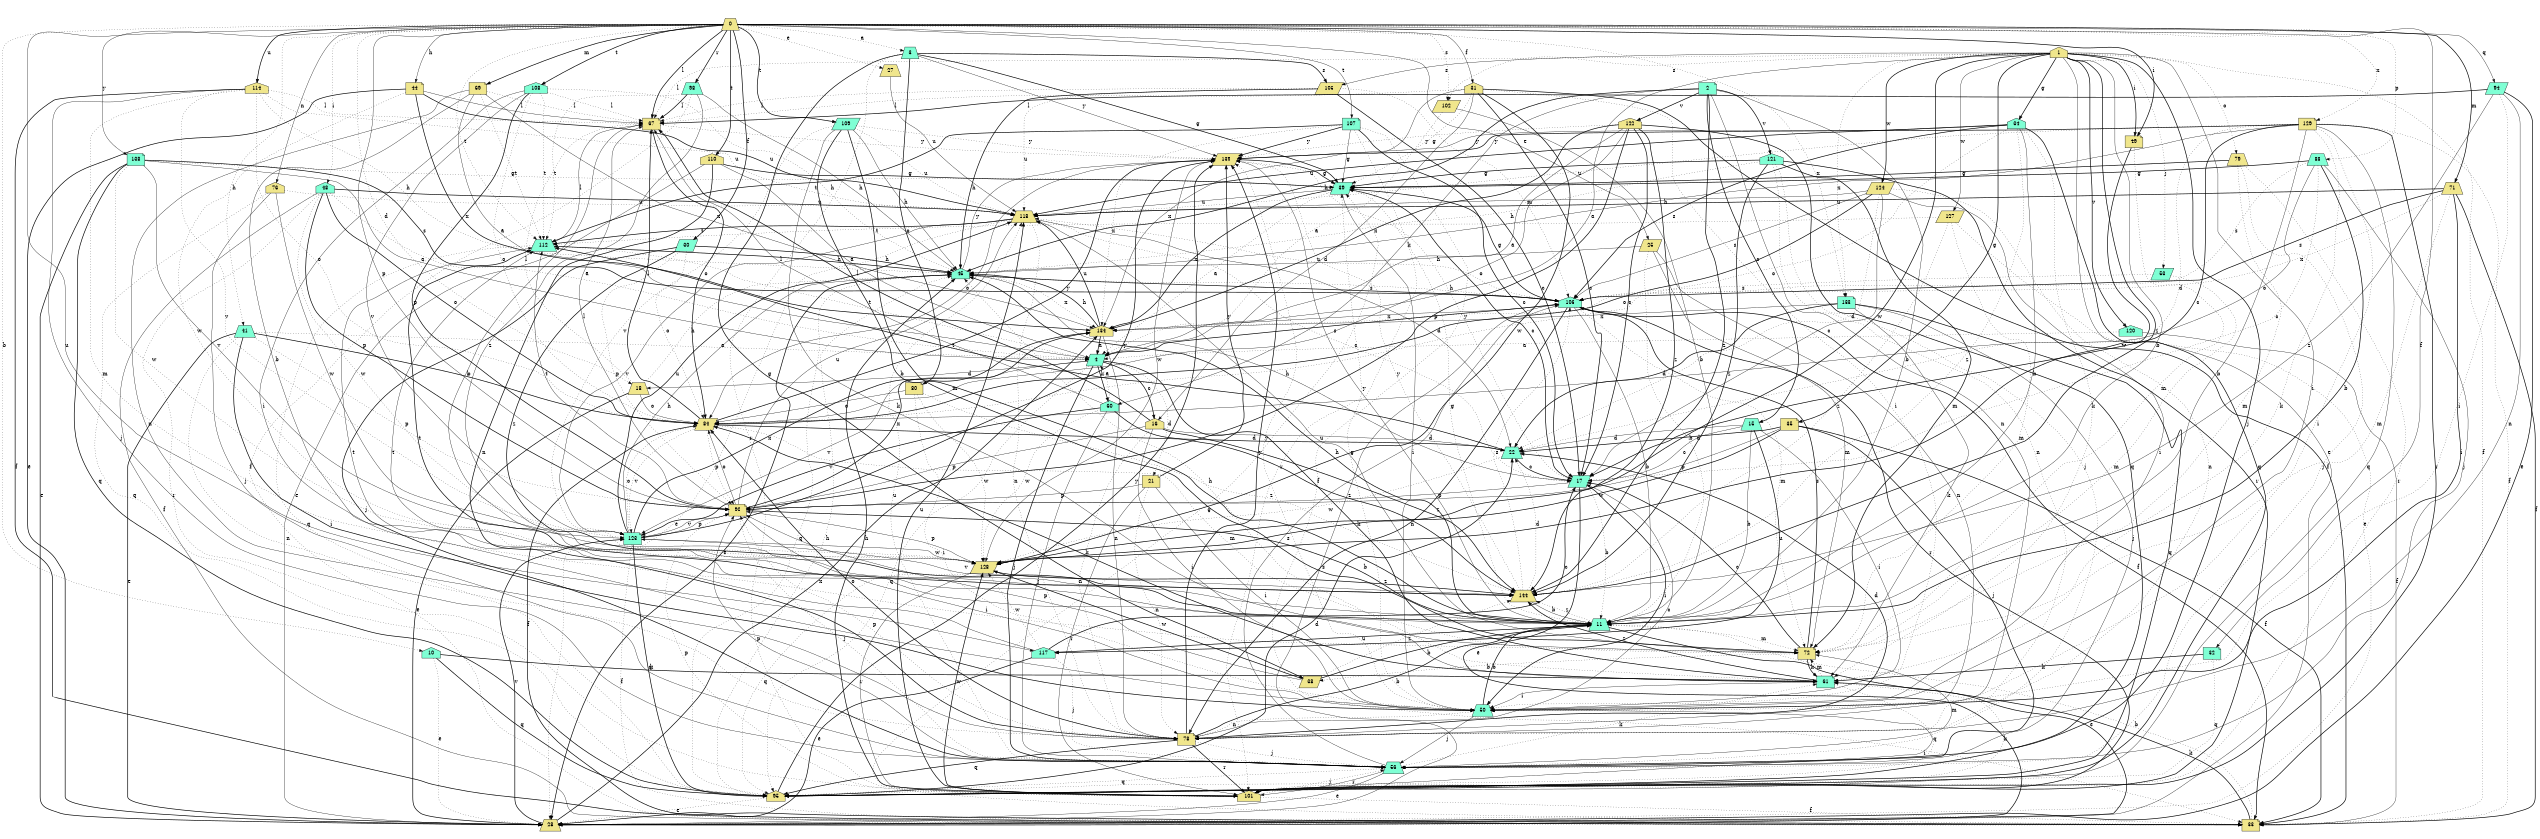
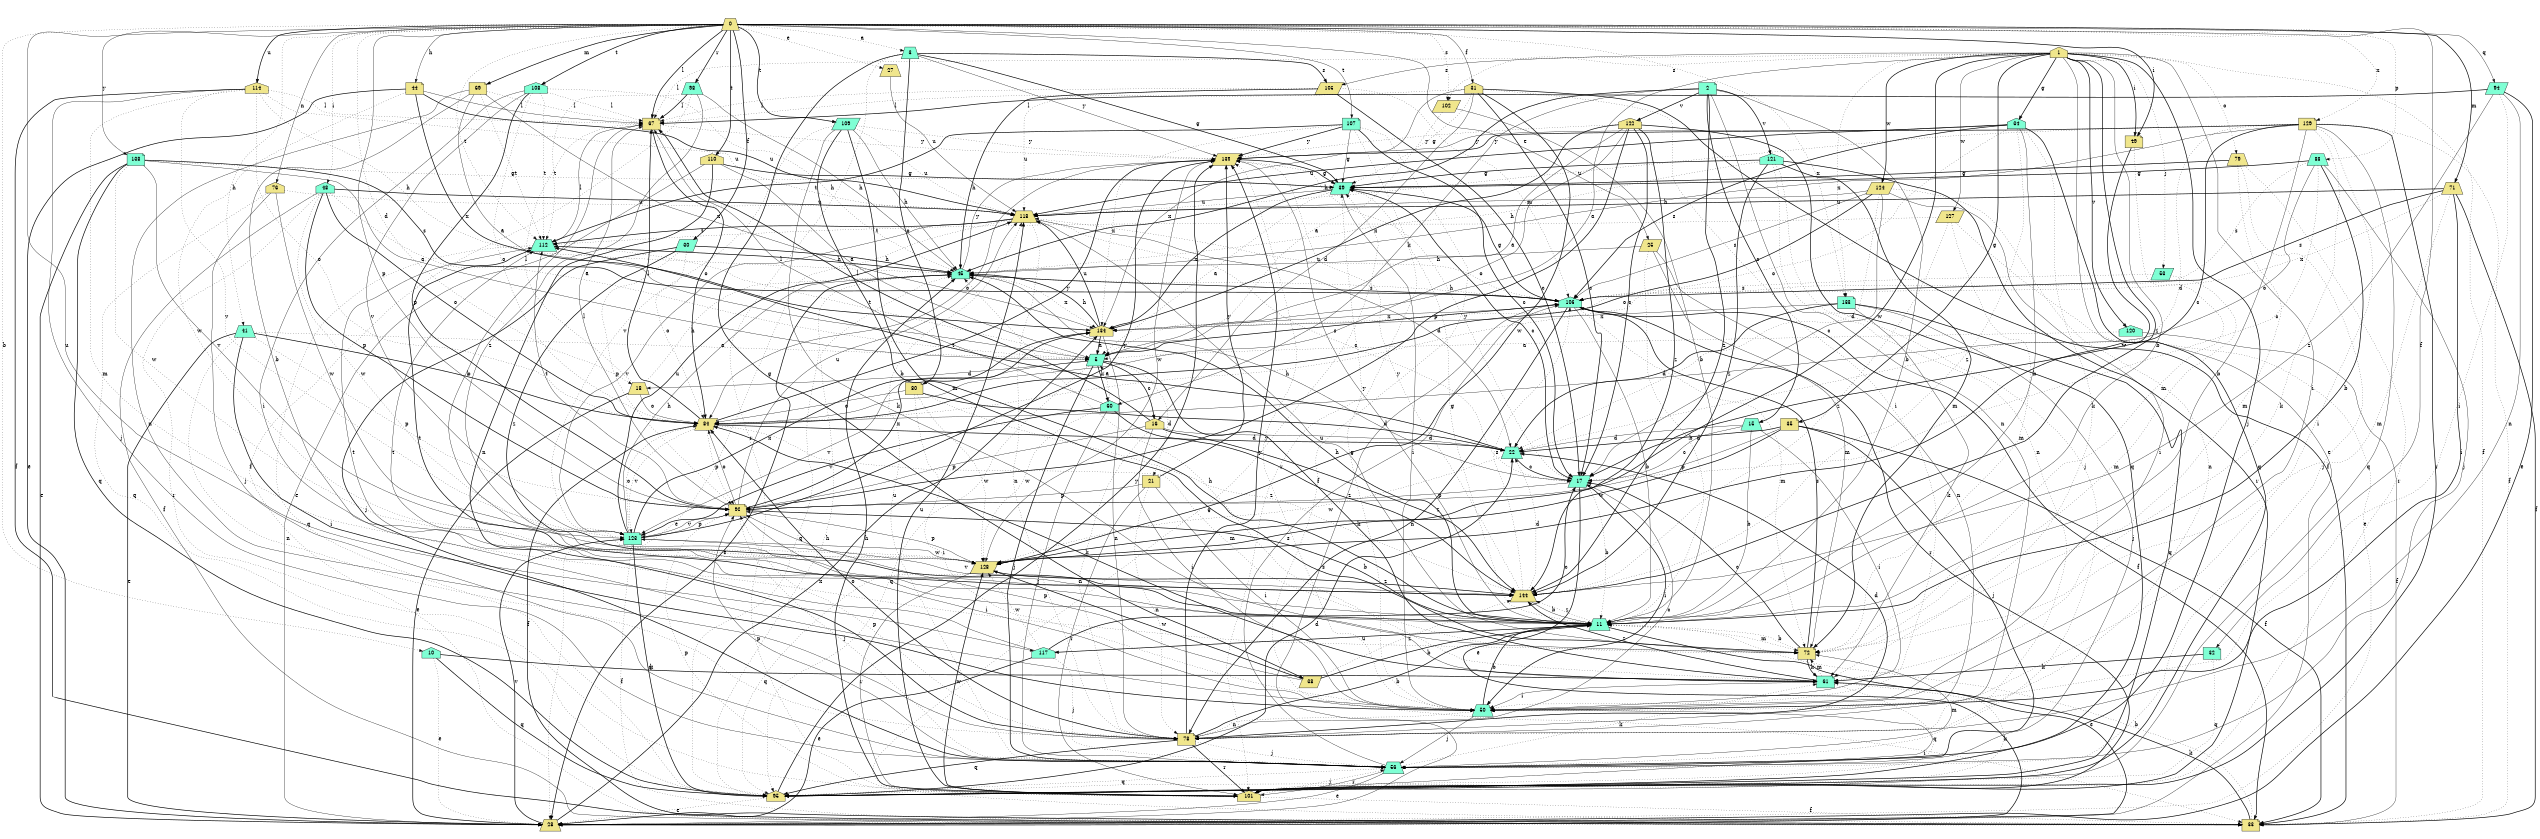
(1096, 360) -> (1096, 360)
none -> (1212, 419)
(1547, 636) -> none
(1560, 661) -> (1706, 629)
